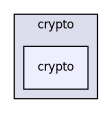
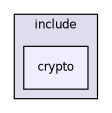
(56, 26) -> (56, 26)
